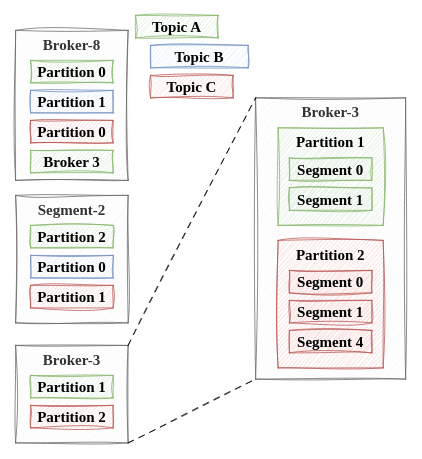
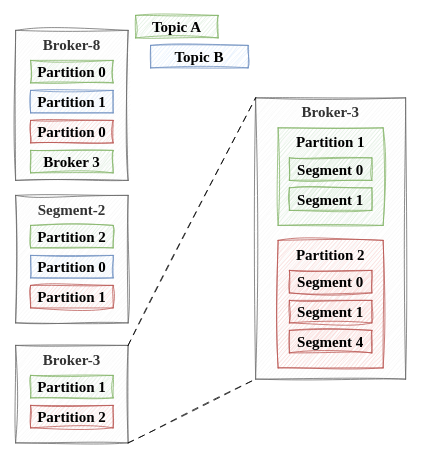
(192, 87) -> none
